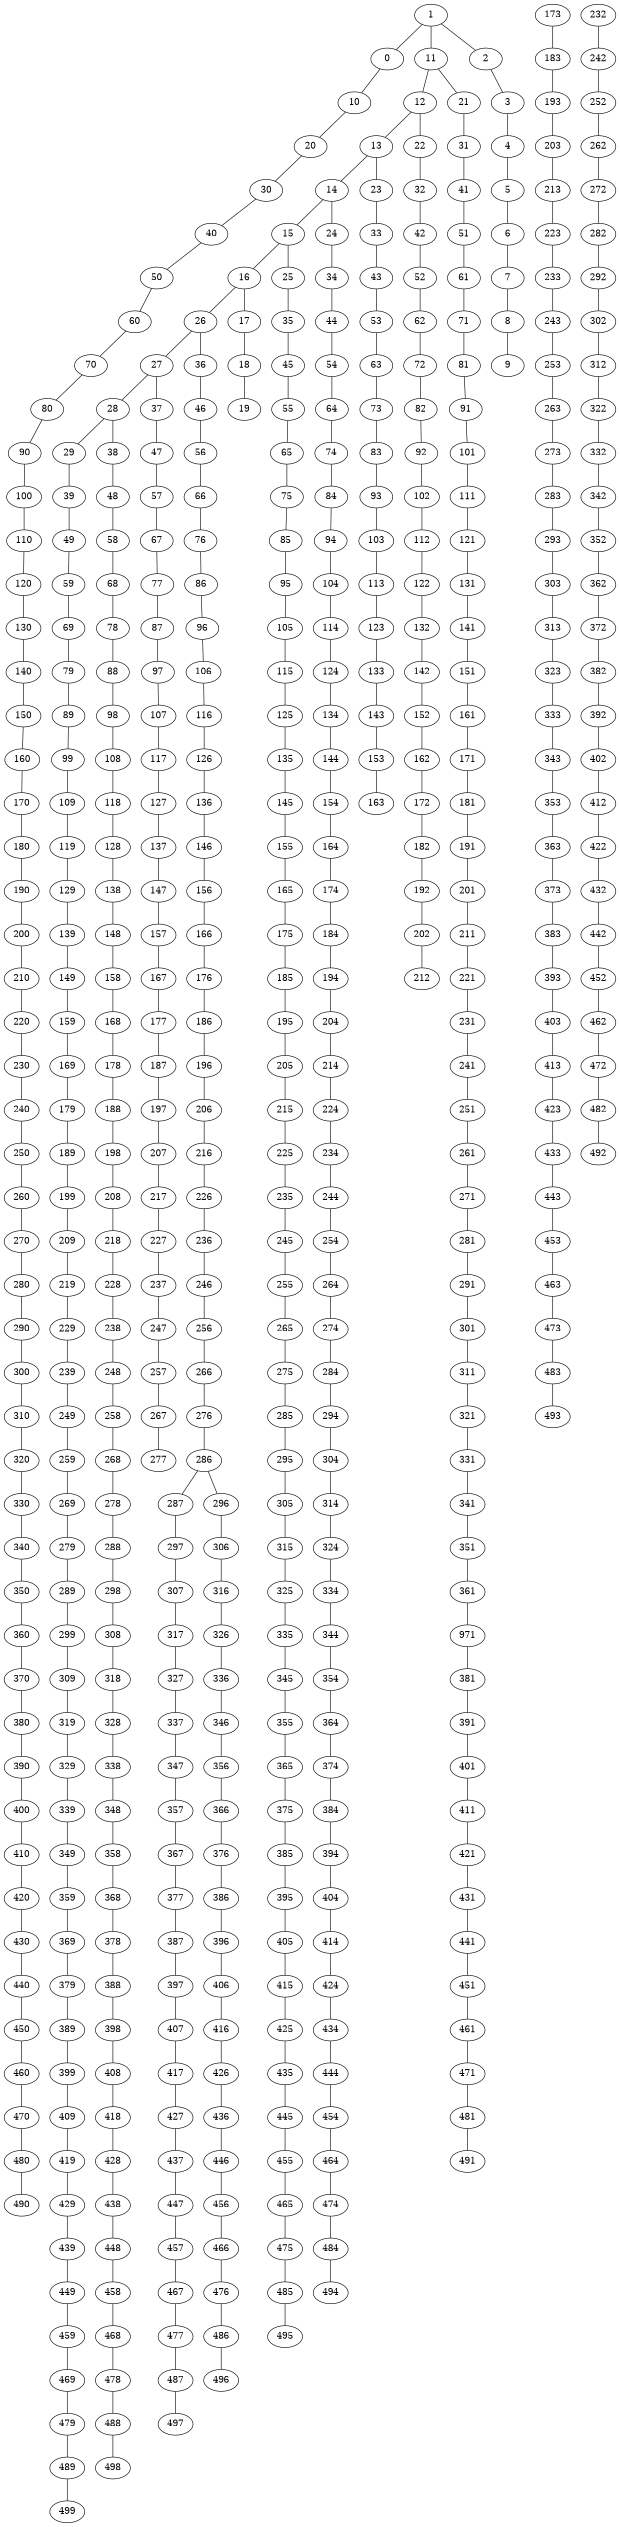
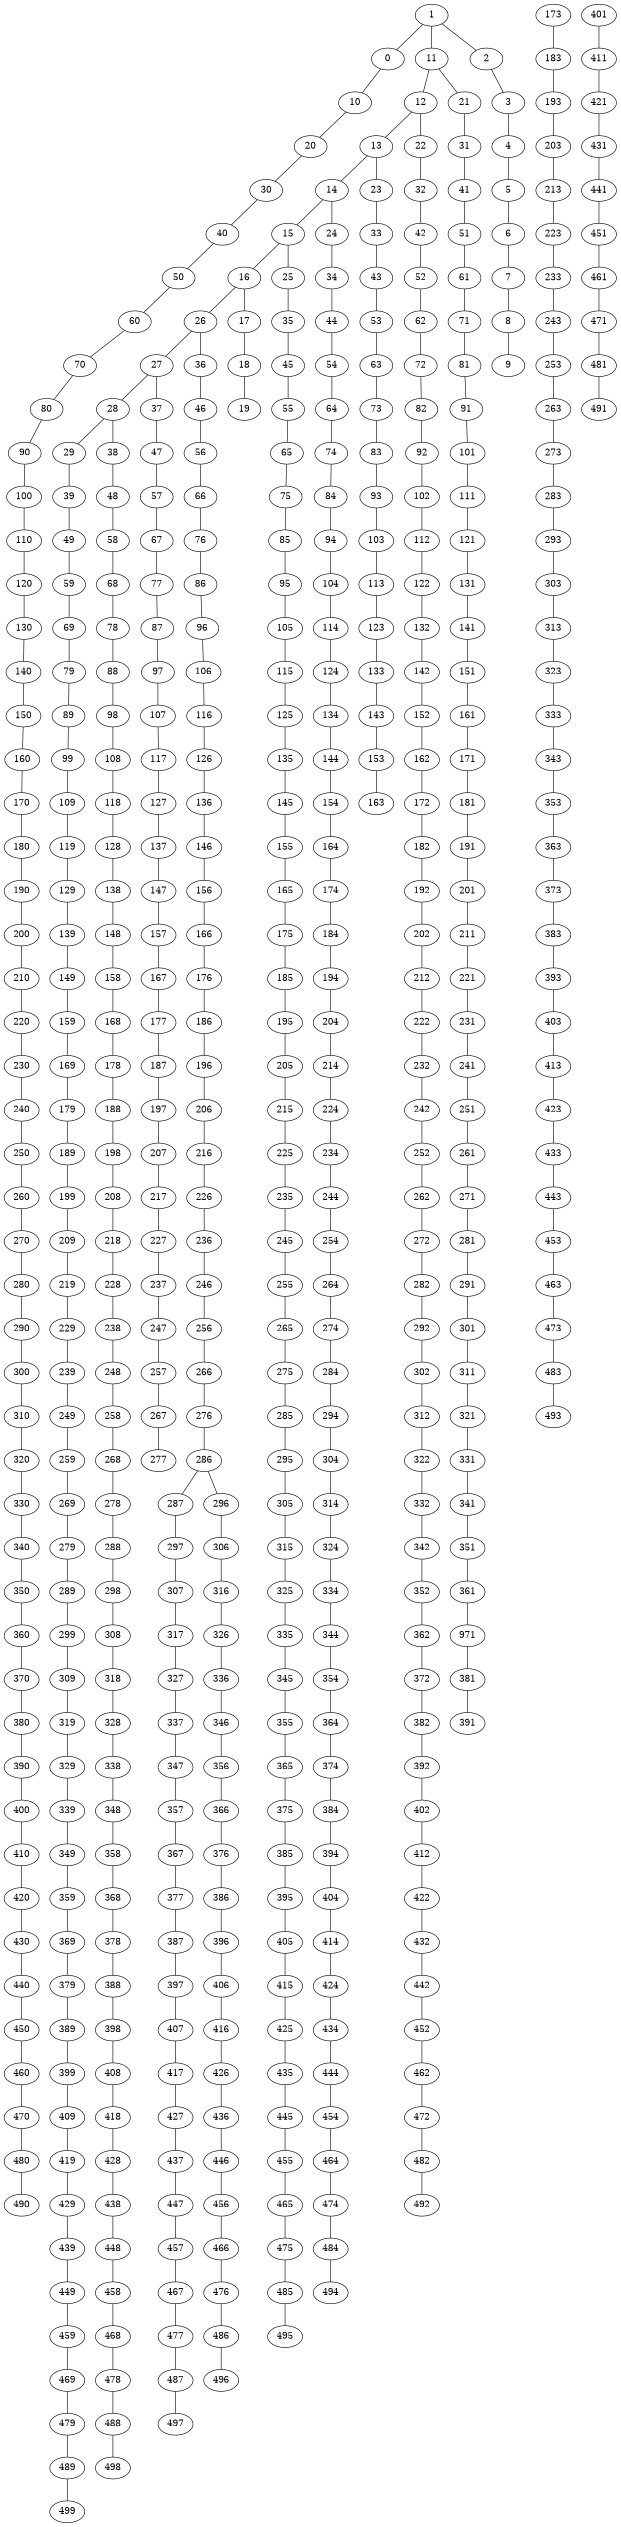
none -> (422, 1023)
(468, 1745) -> none
